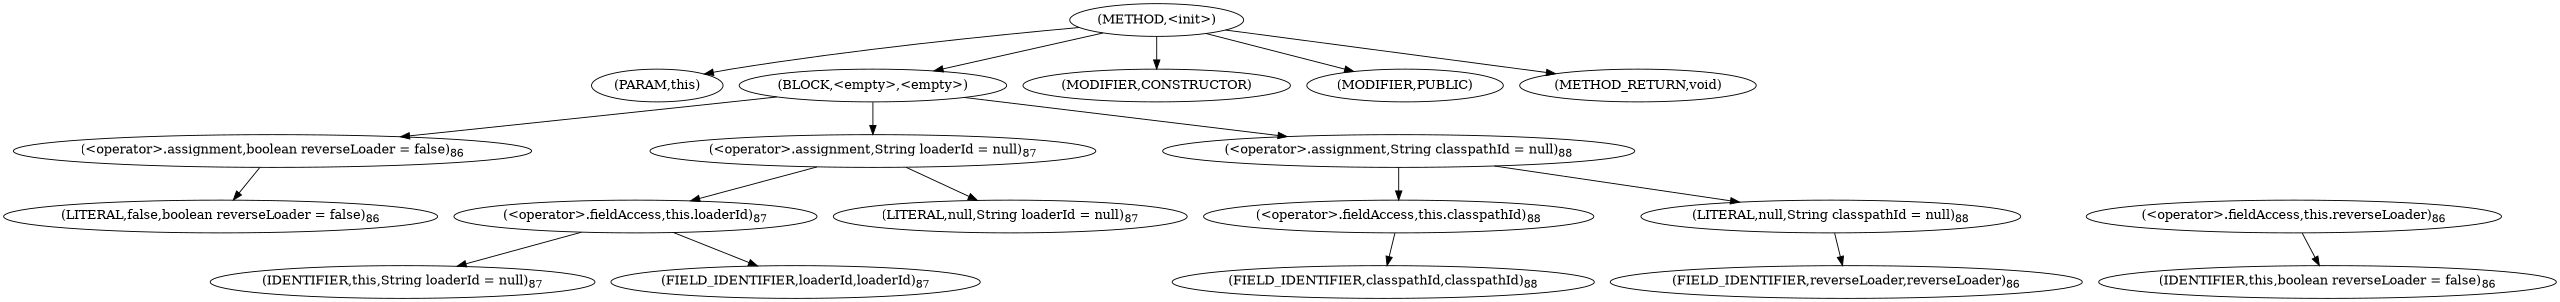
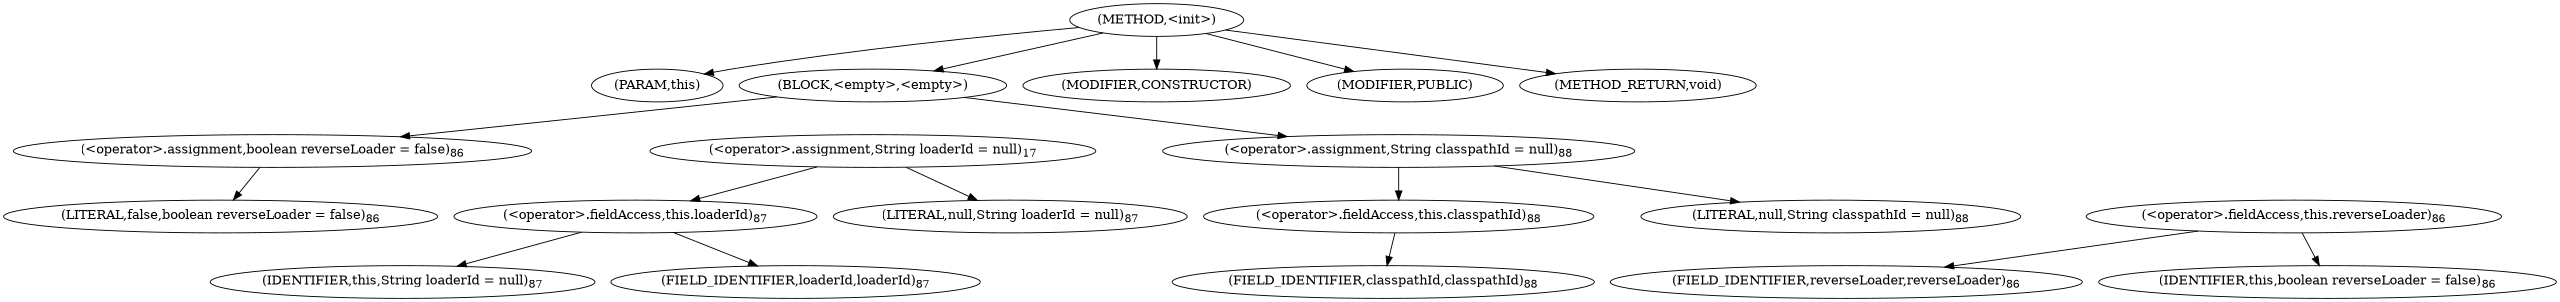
(873, 114) -> none
(1030, 150) -> (1030, 150)
(1838, 245) -> (2076, 248)
